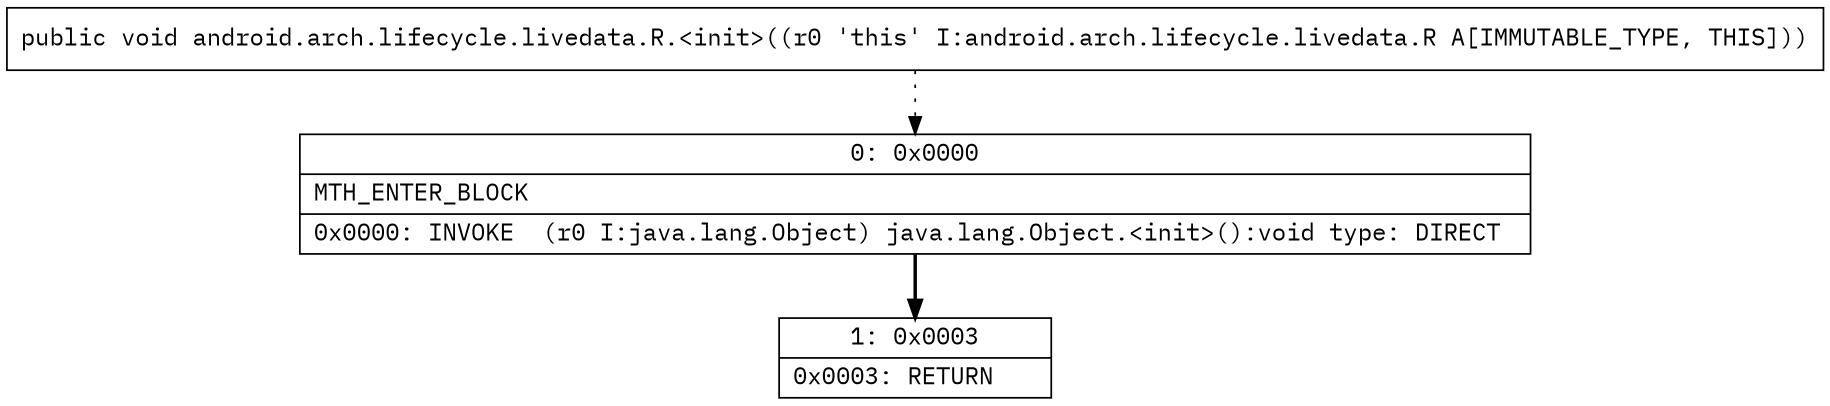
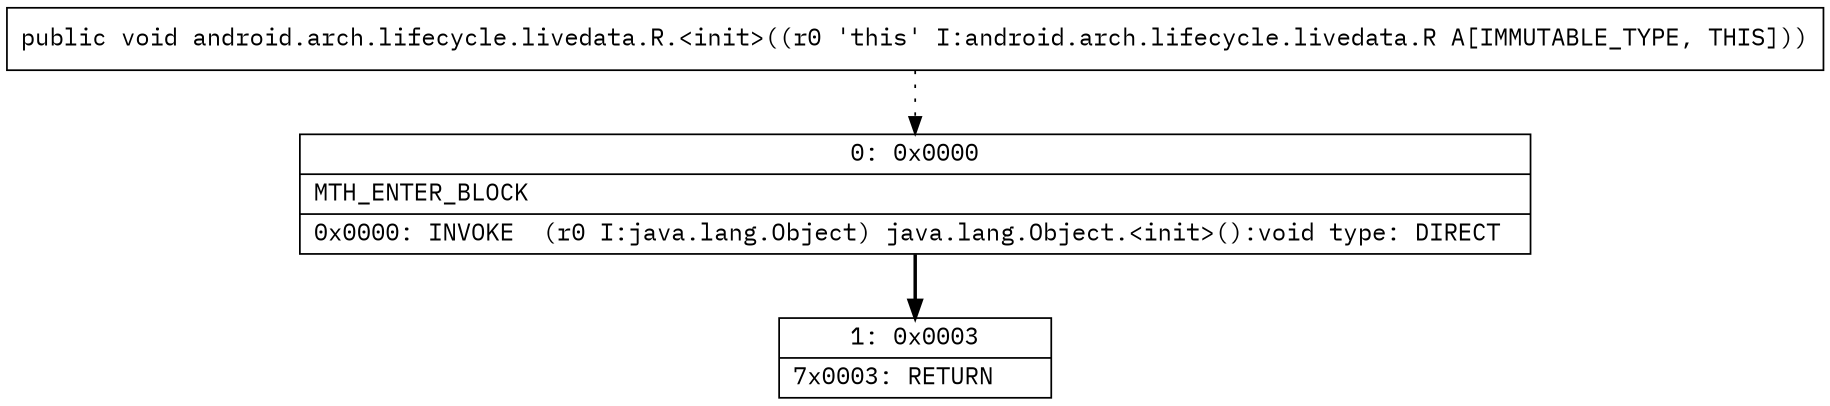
(915, 377) -> (915, 377)
